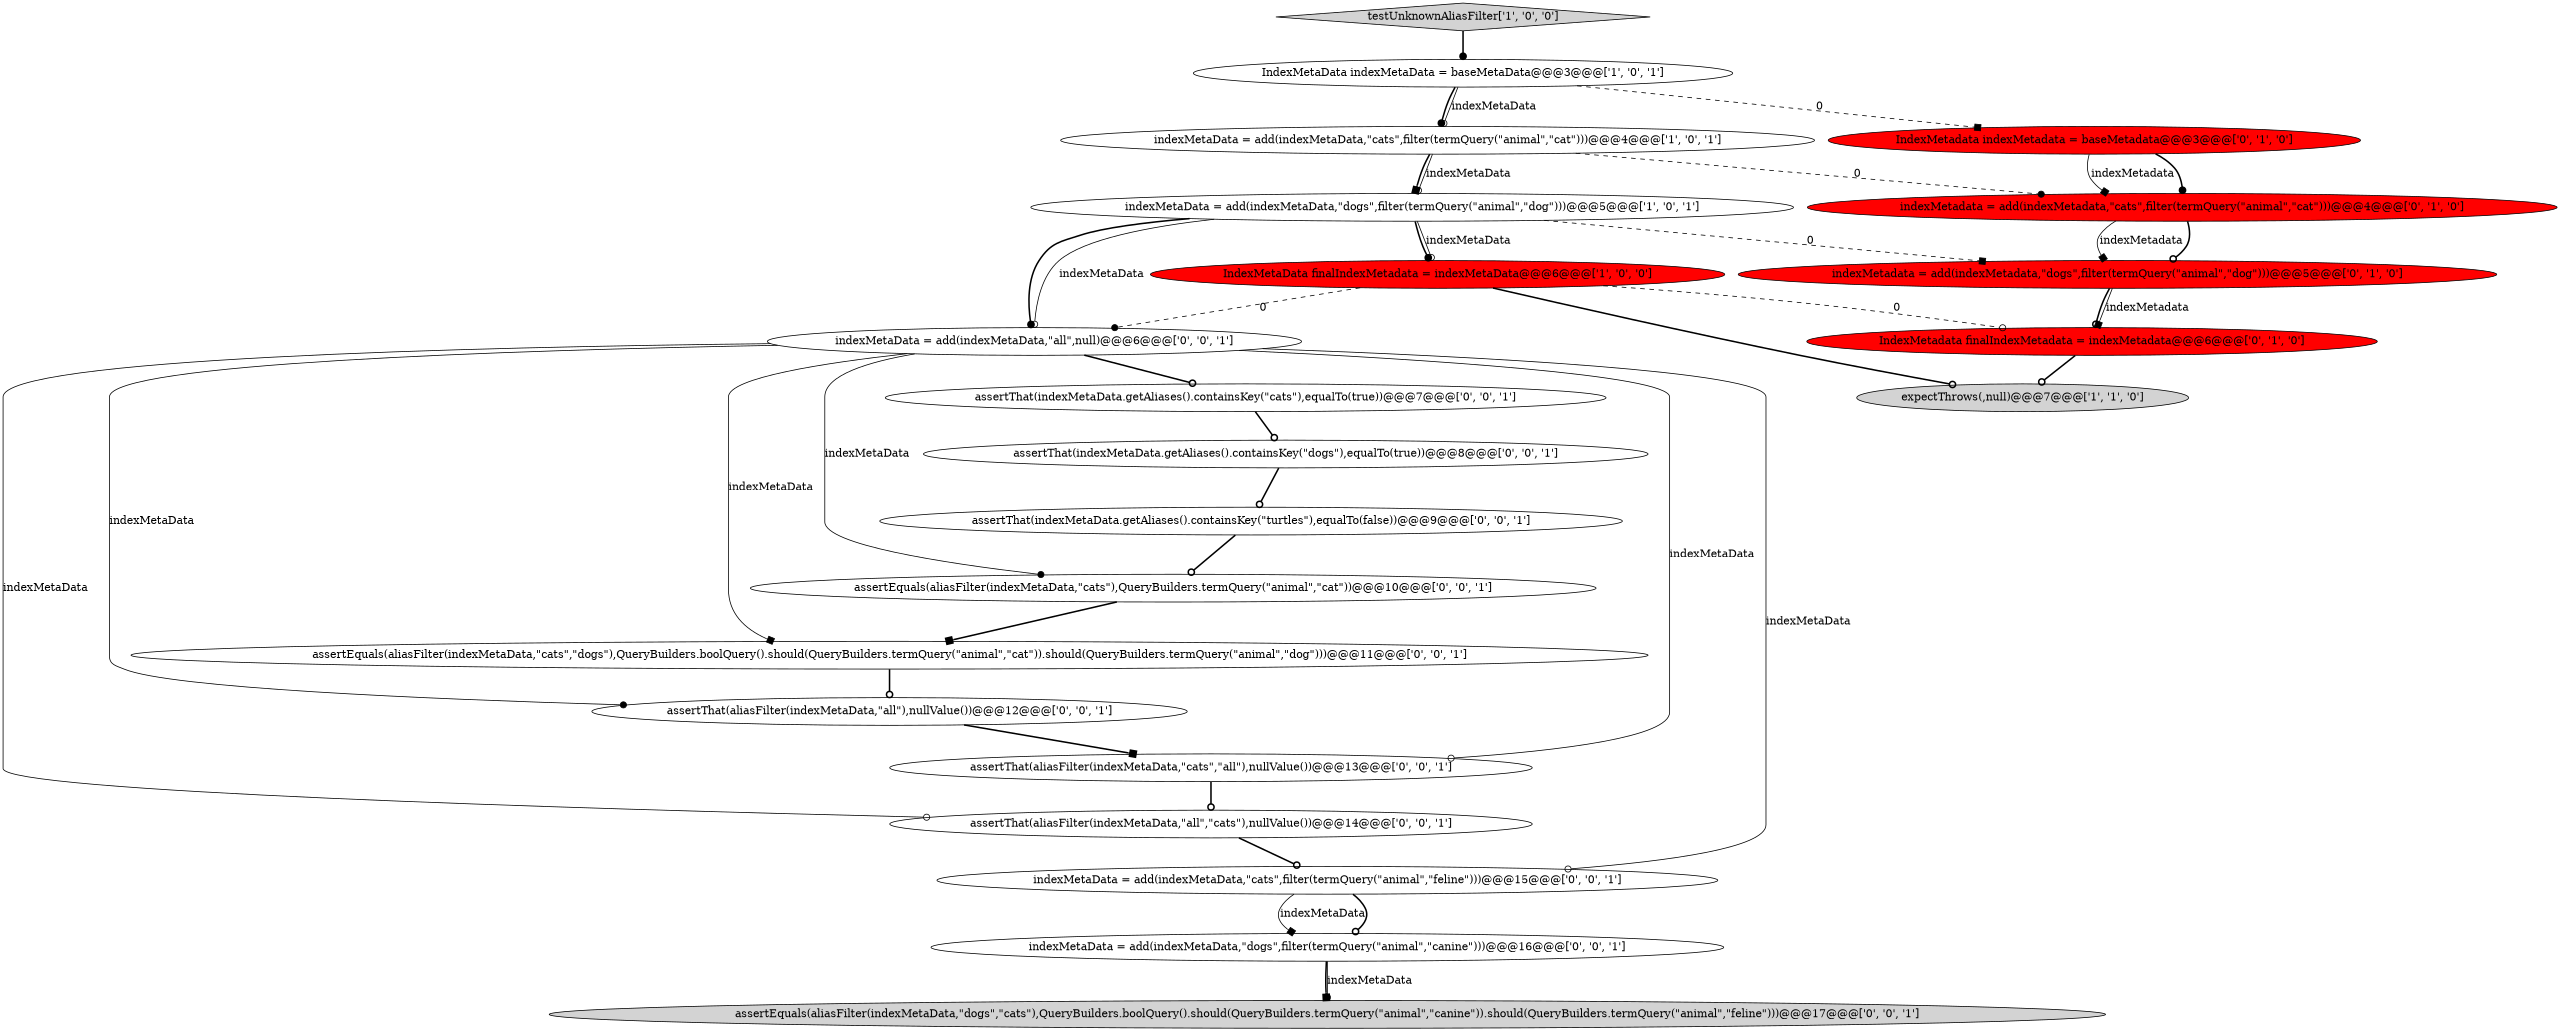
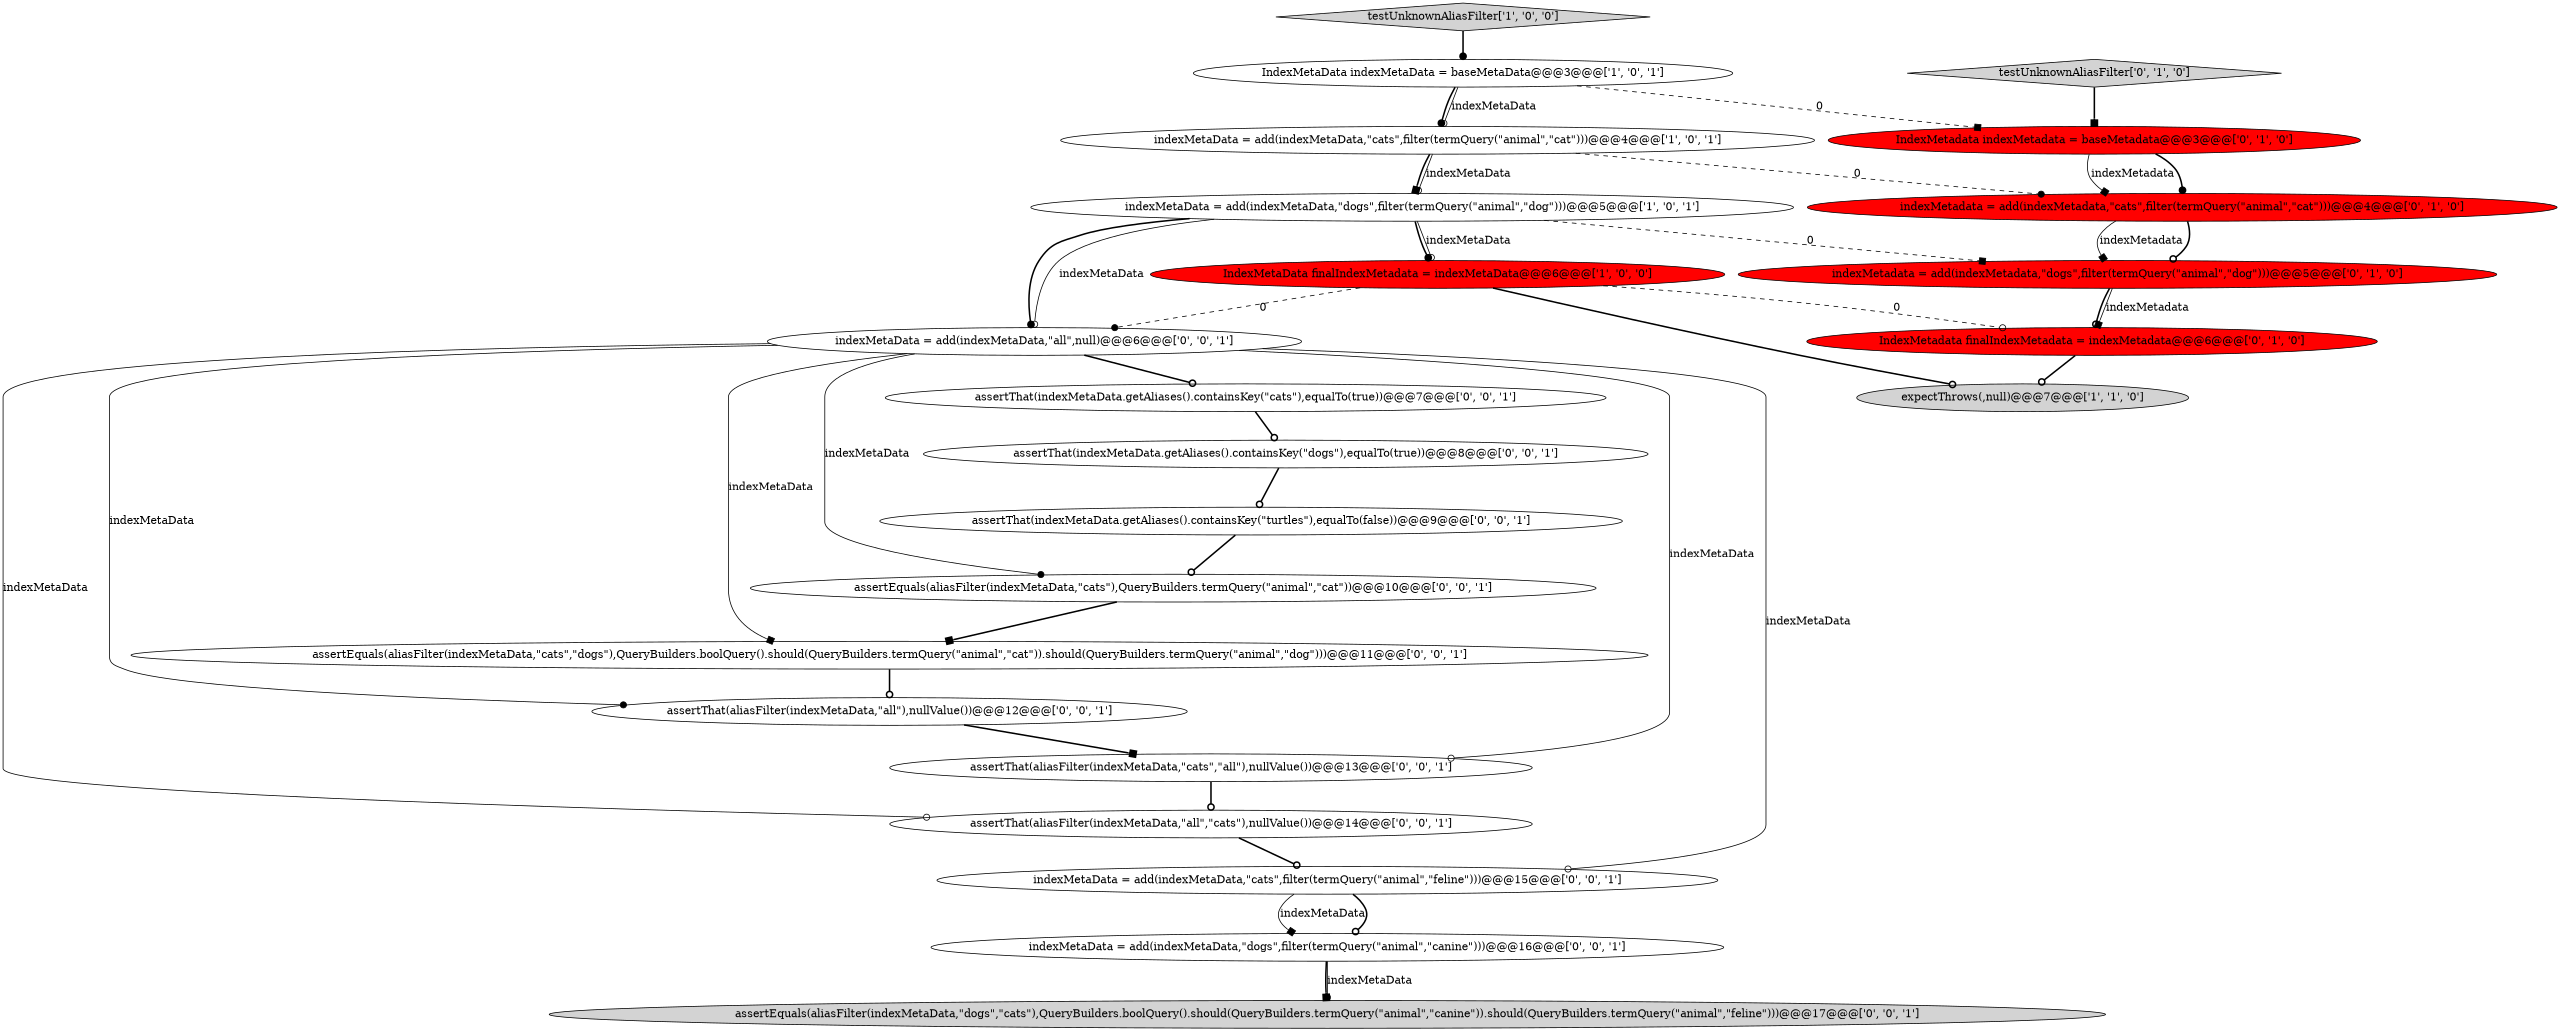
none -> (2094, 73)
